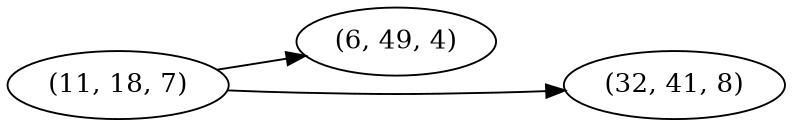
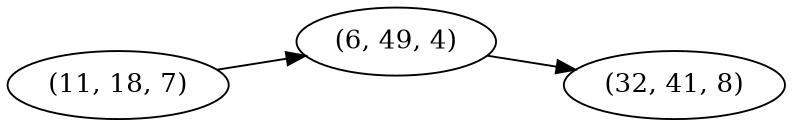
(387, 94) -> (522, 61)
